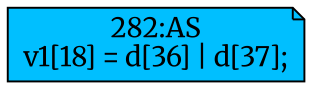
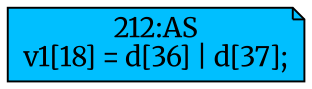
(156, 45) -> (156, 45)
